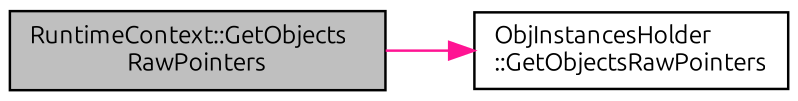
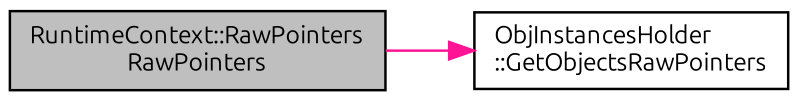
(198, 51) -> (198, 51)
